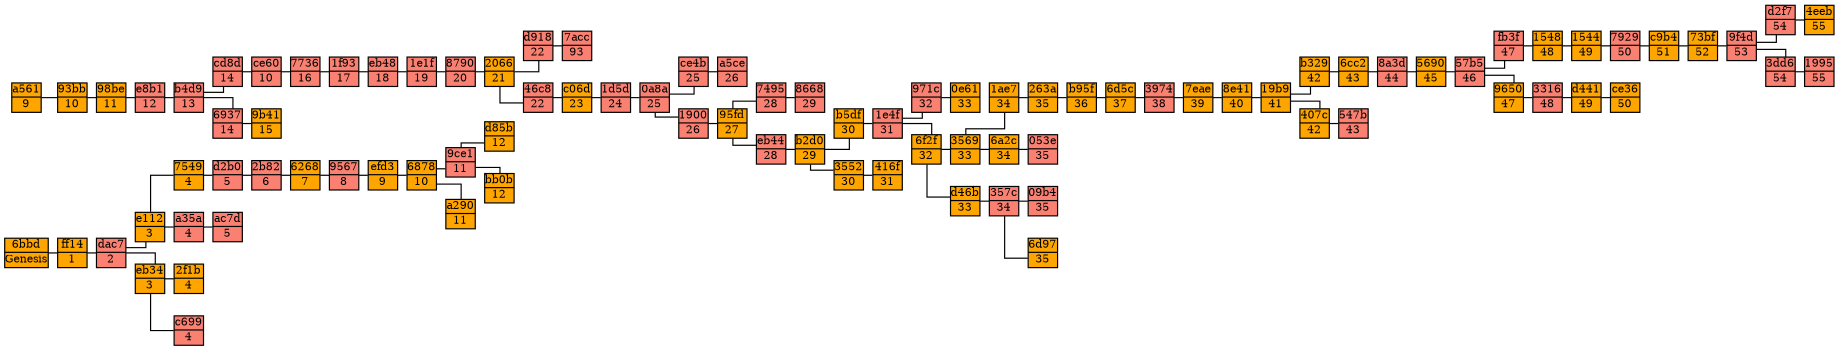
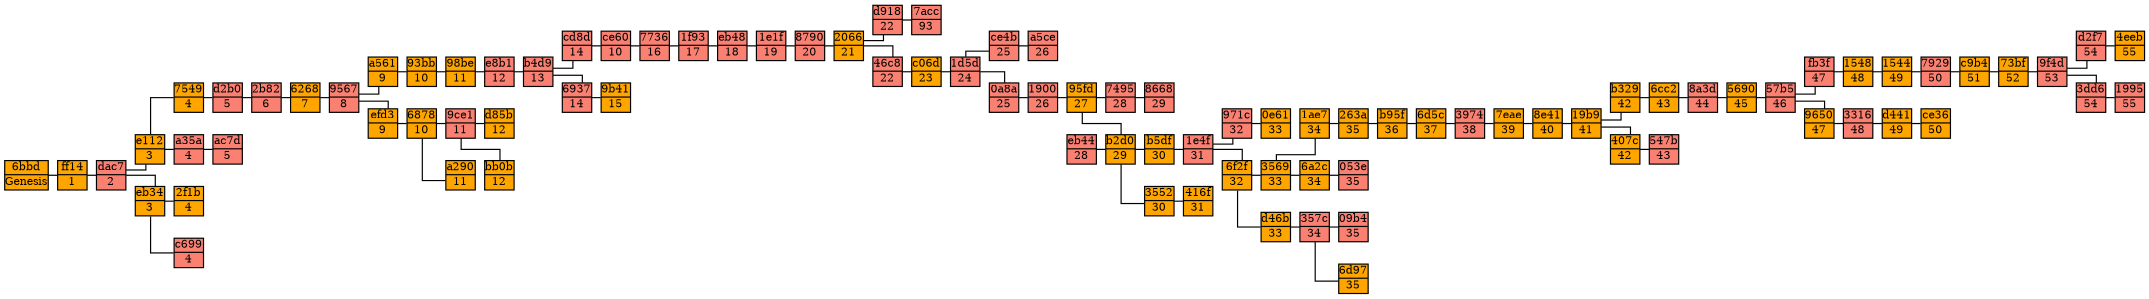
none -> (373, 94)
(686, 94) -> (975, 51)
(741, 145) -> (1102, 124)
